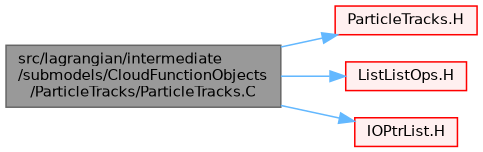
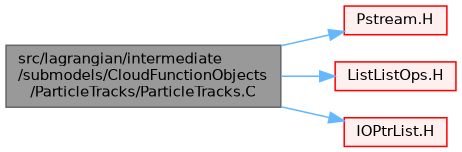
(406, 20) -> (396, 20)
